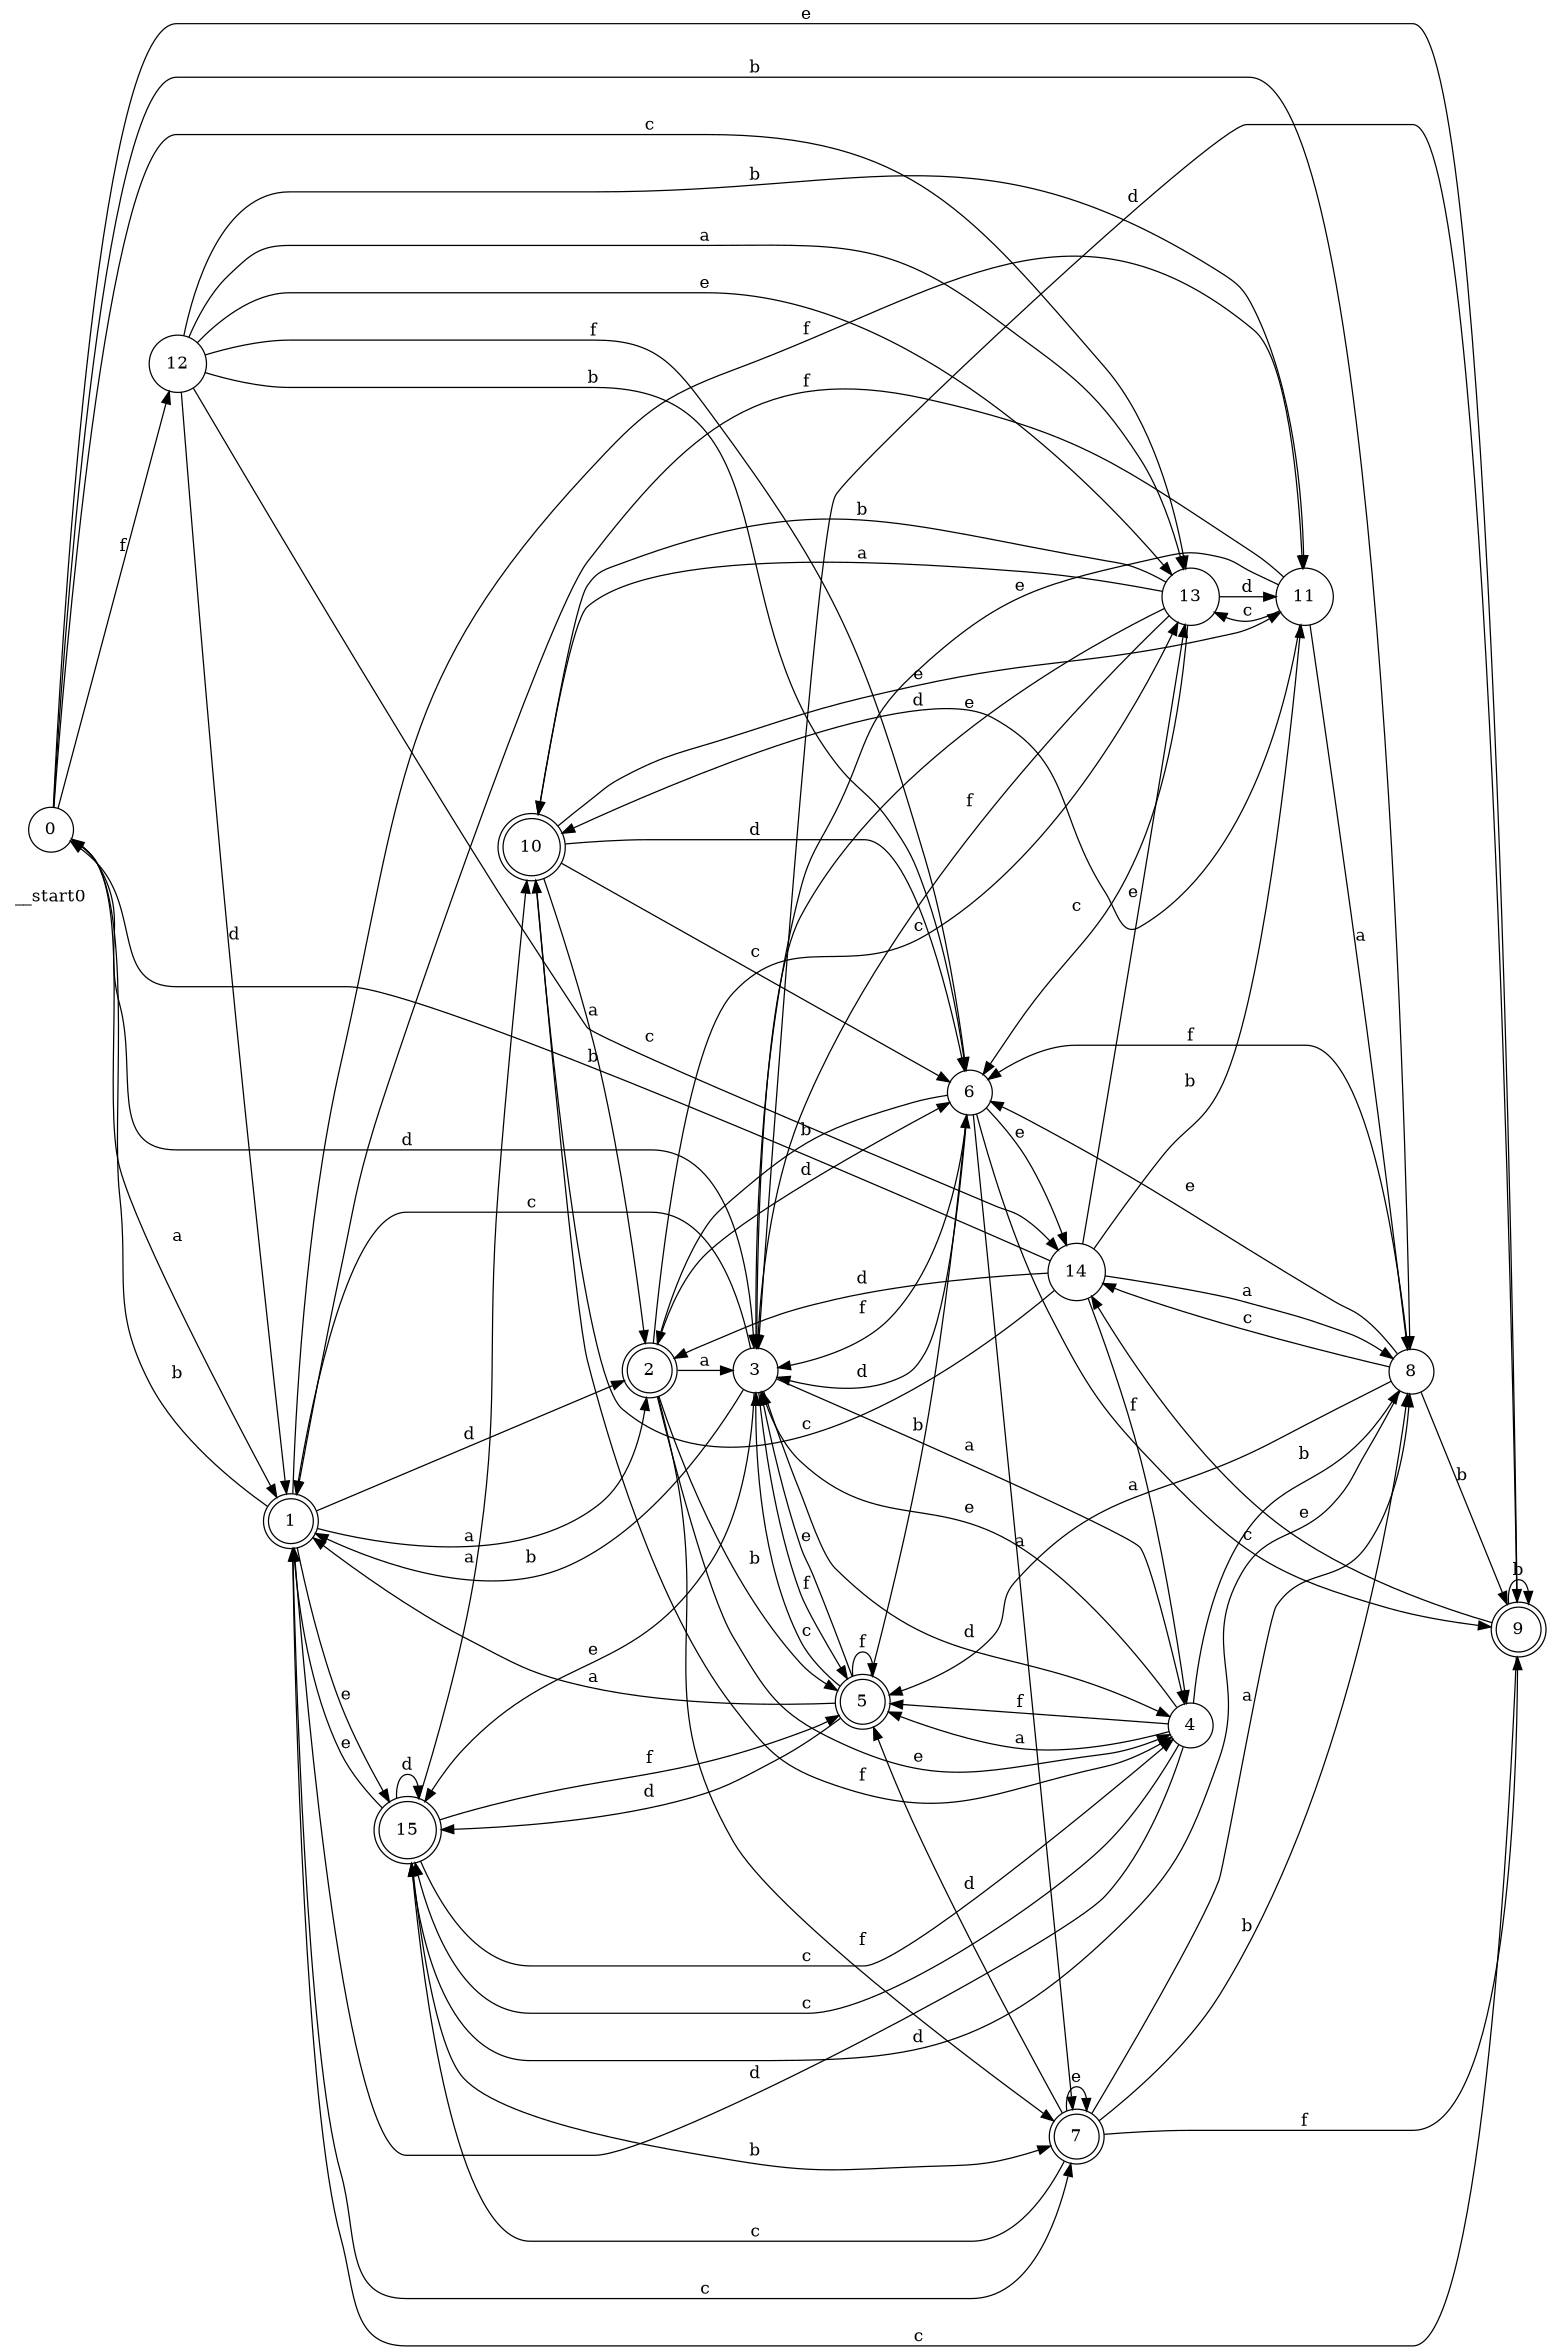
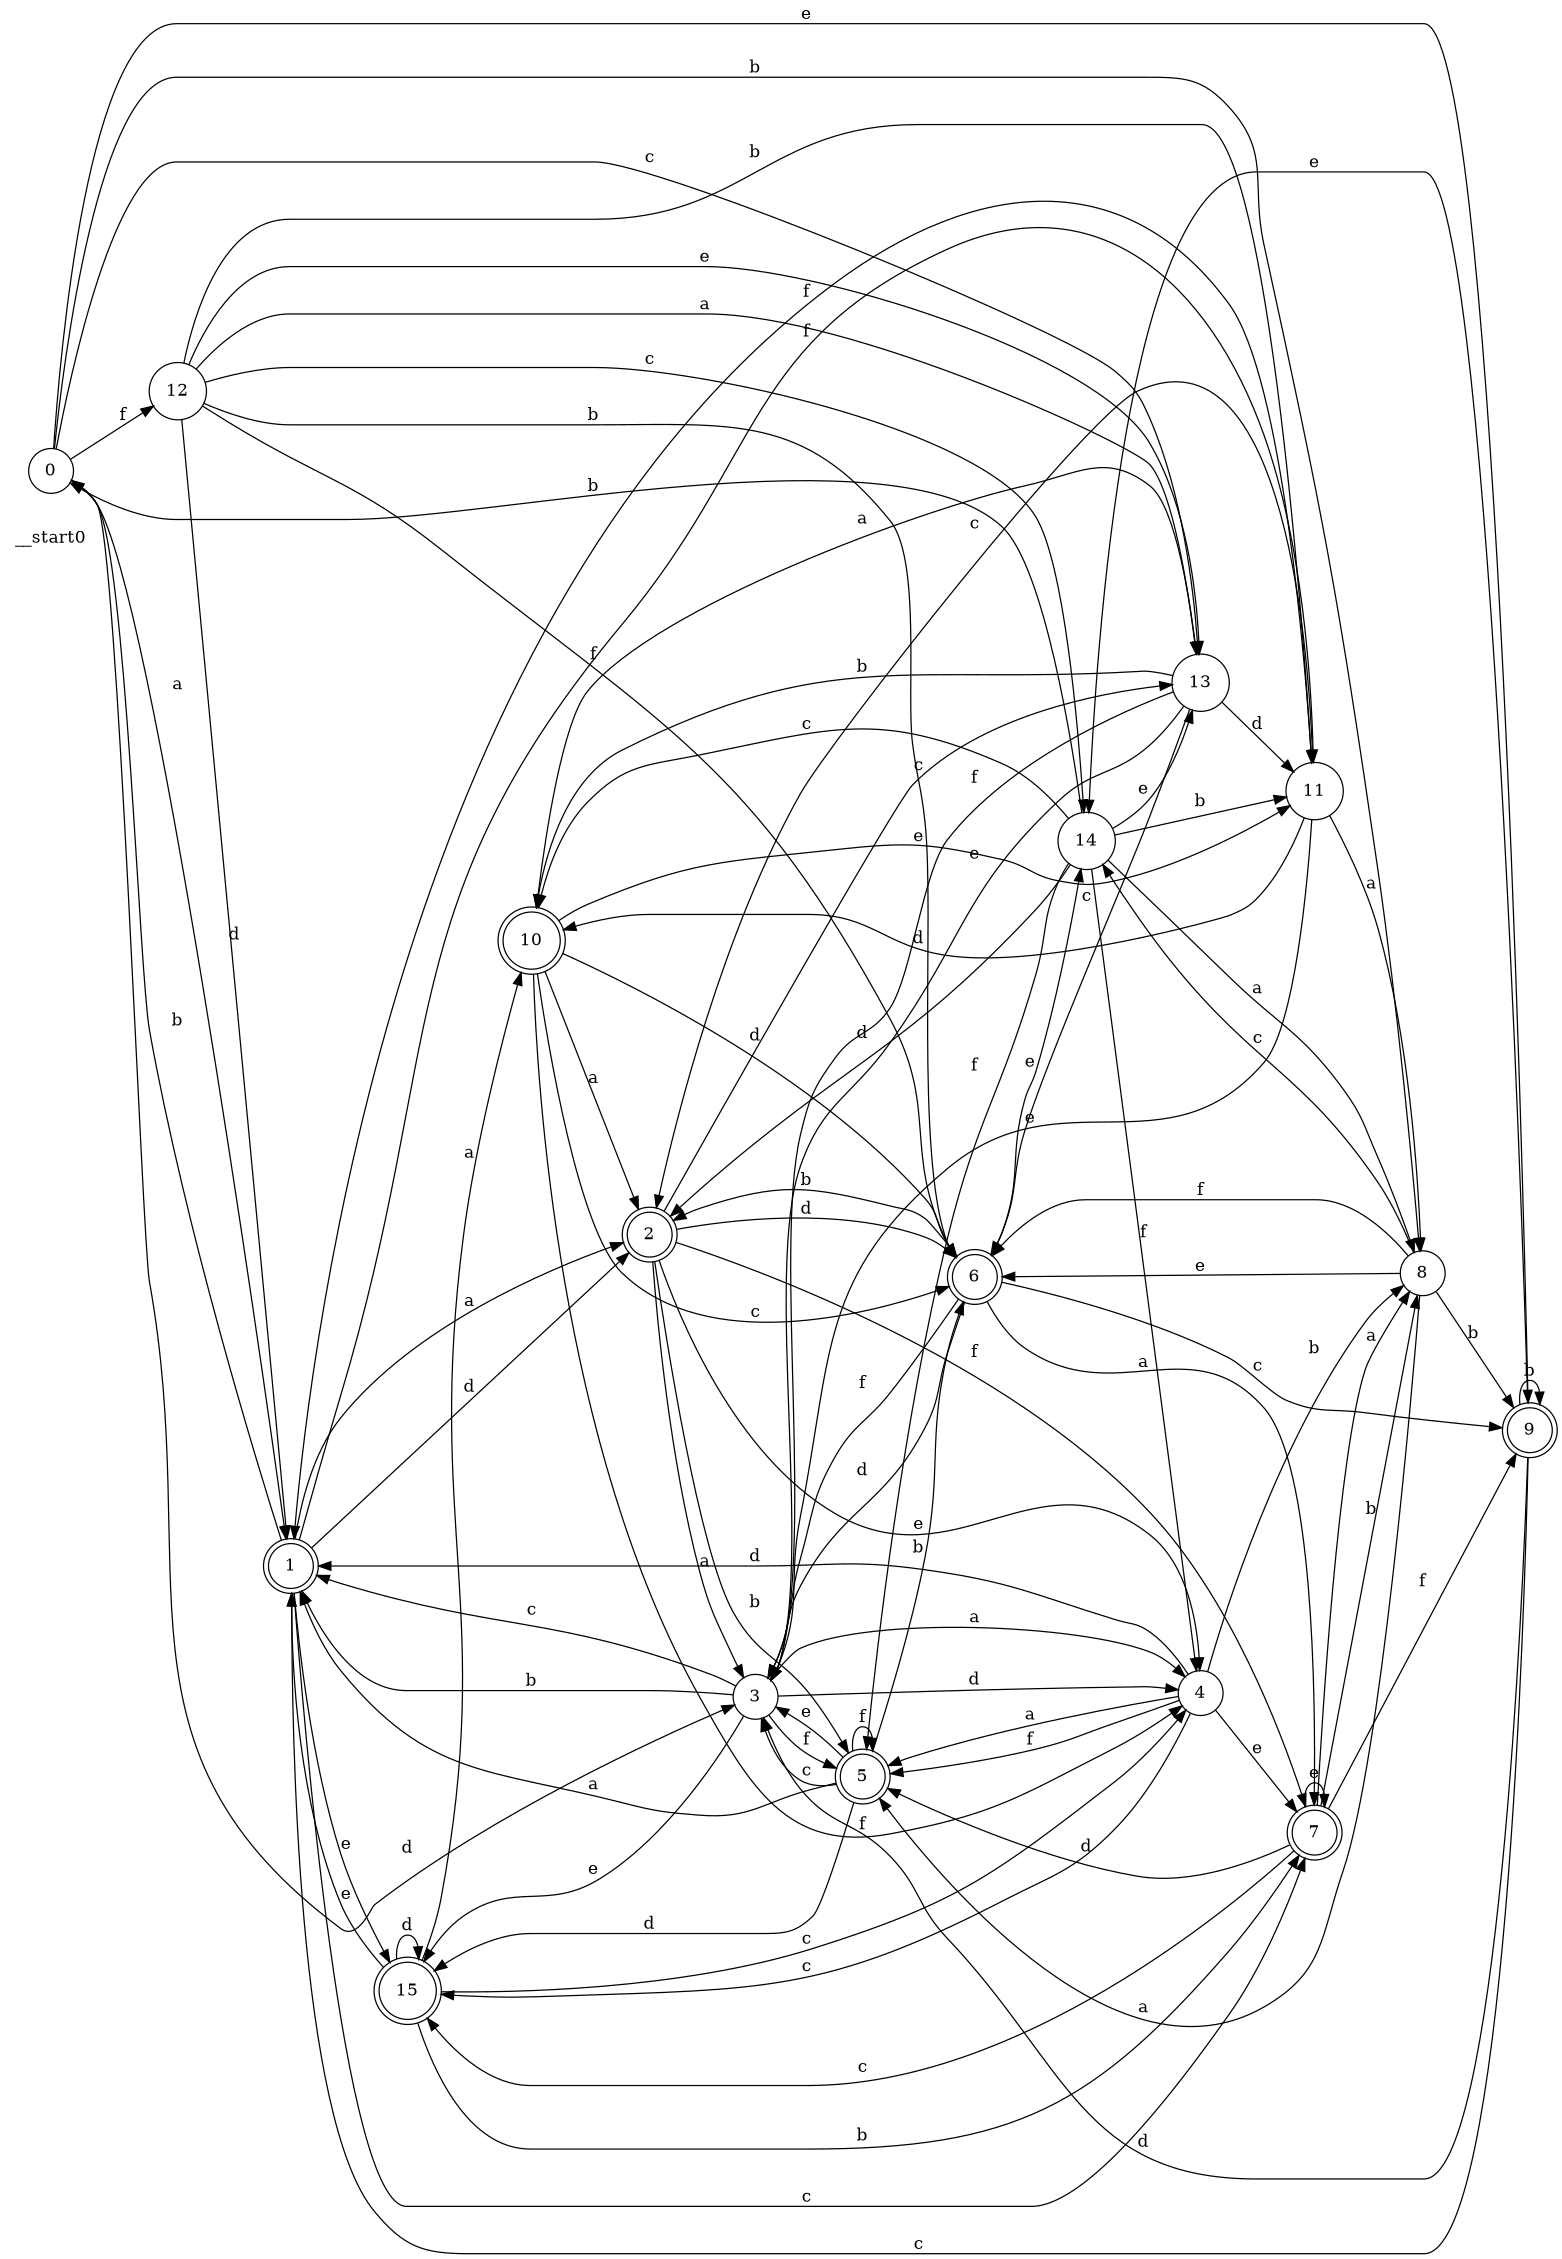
(1246, 621) -> (972, 567)
(970, 1093) -> (975, 1277)
(984, 1529) -> (1252, 1756)
(636, 1776) -> (940, 1270)
(1031, 1999) -> none
